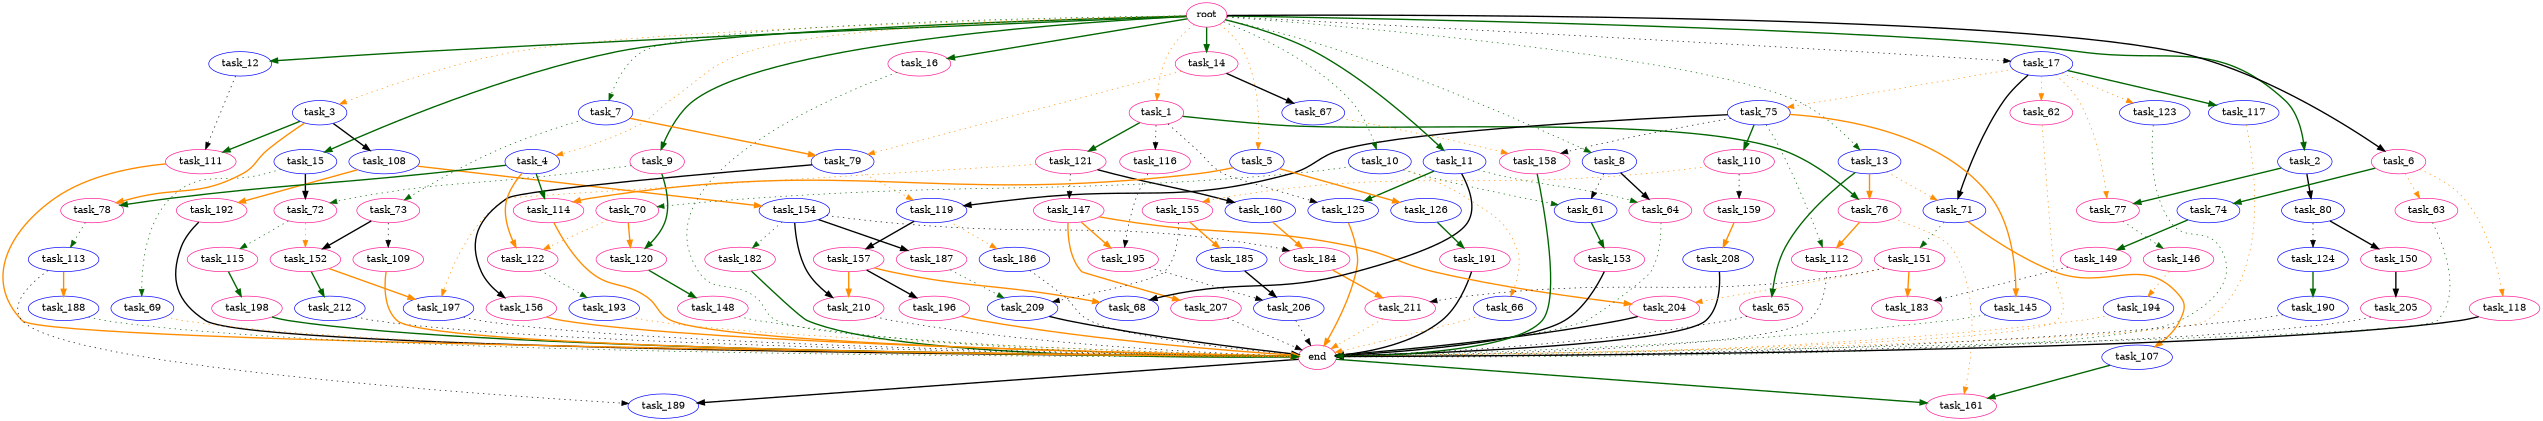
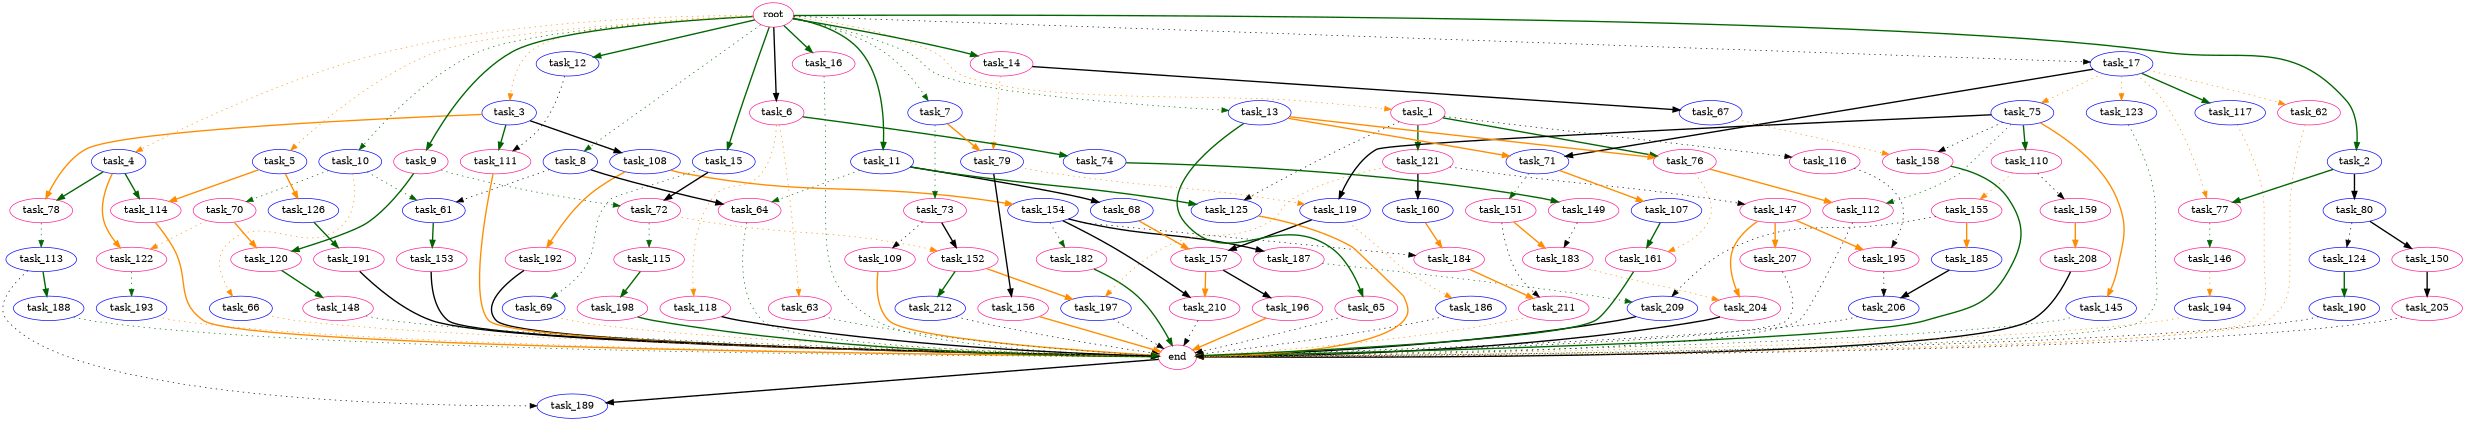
(1909, 184) -> (1395, 137)
(1718, 259) -> (2075, 259)
(64, 281) -> (44, 281)
(1788, 286) -> (1648, 283)
(994, 287) -> (1161, 233)
(1628, 381) -> (1431, 343)
